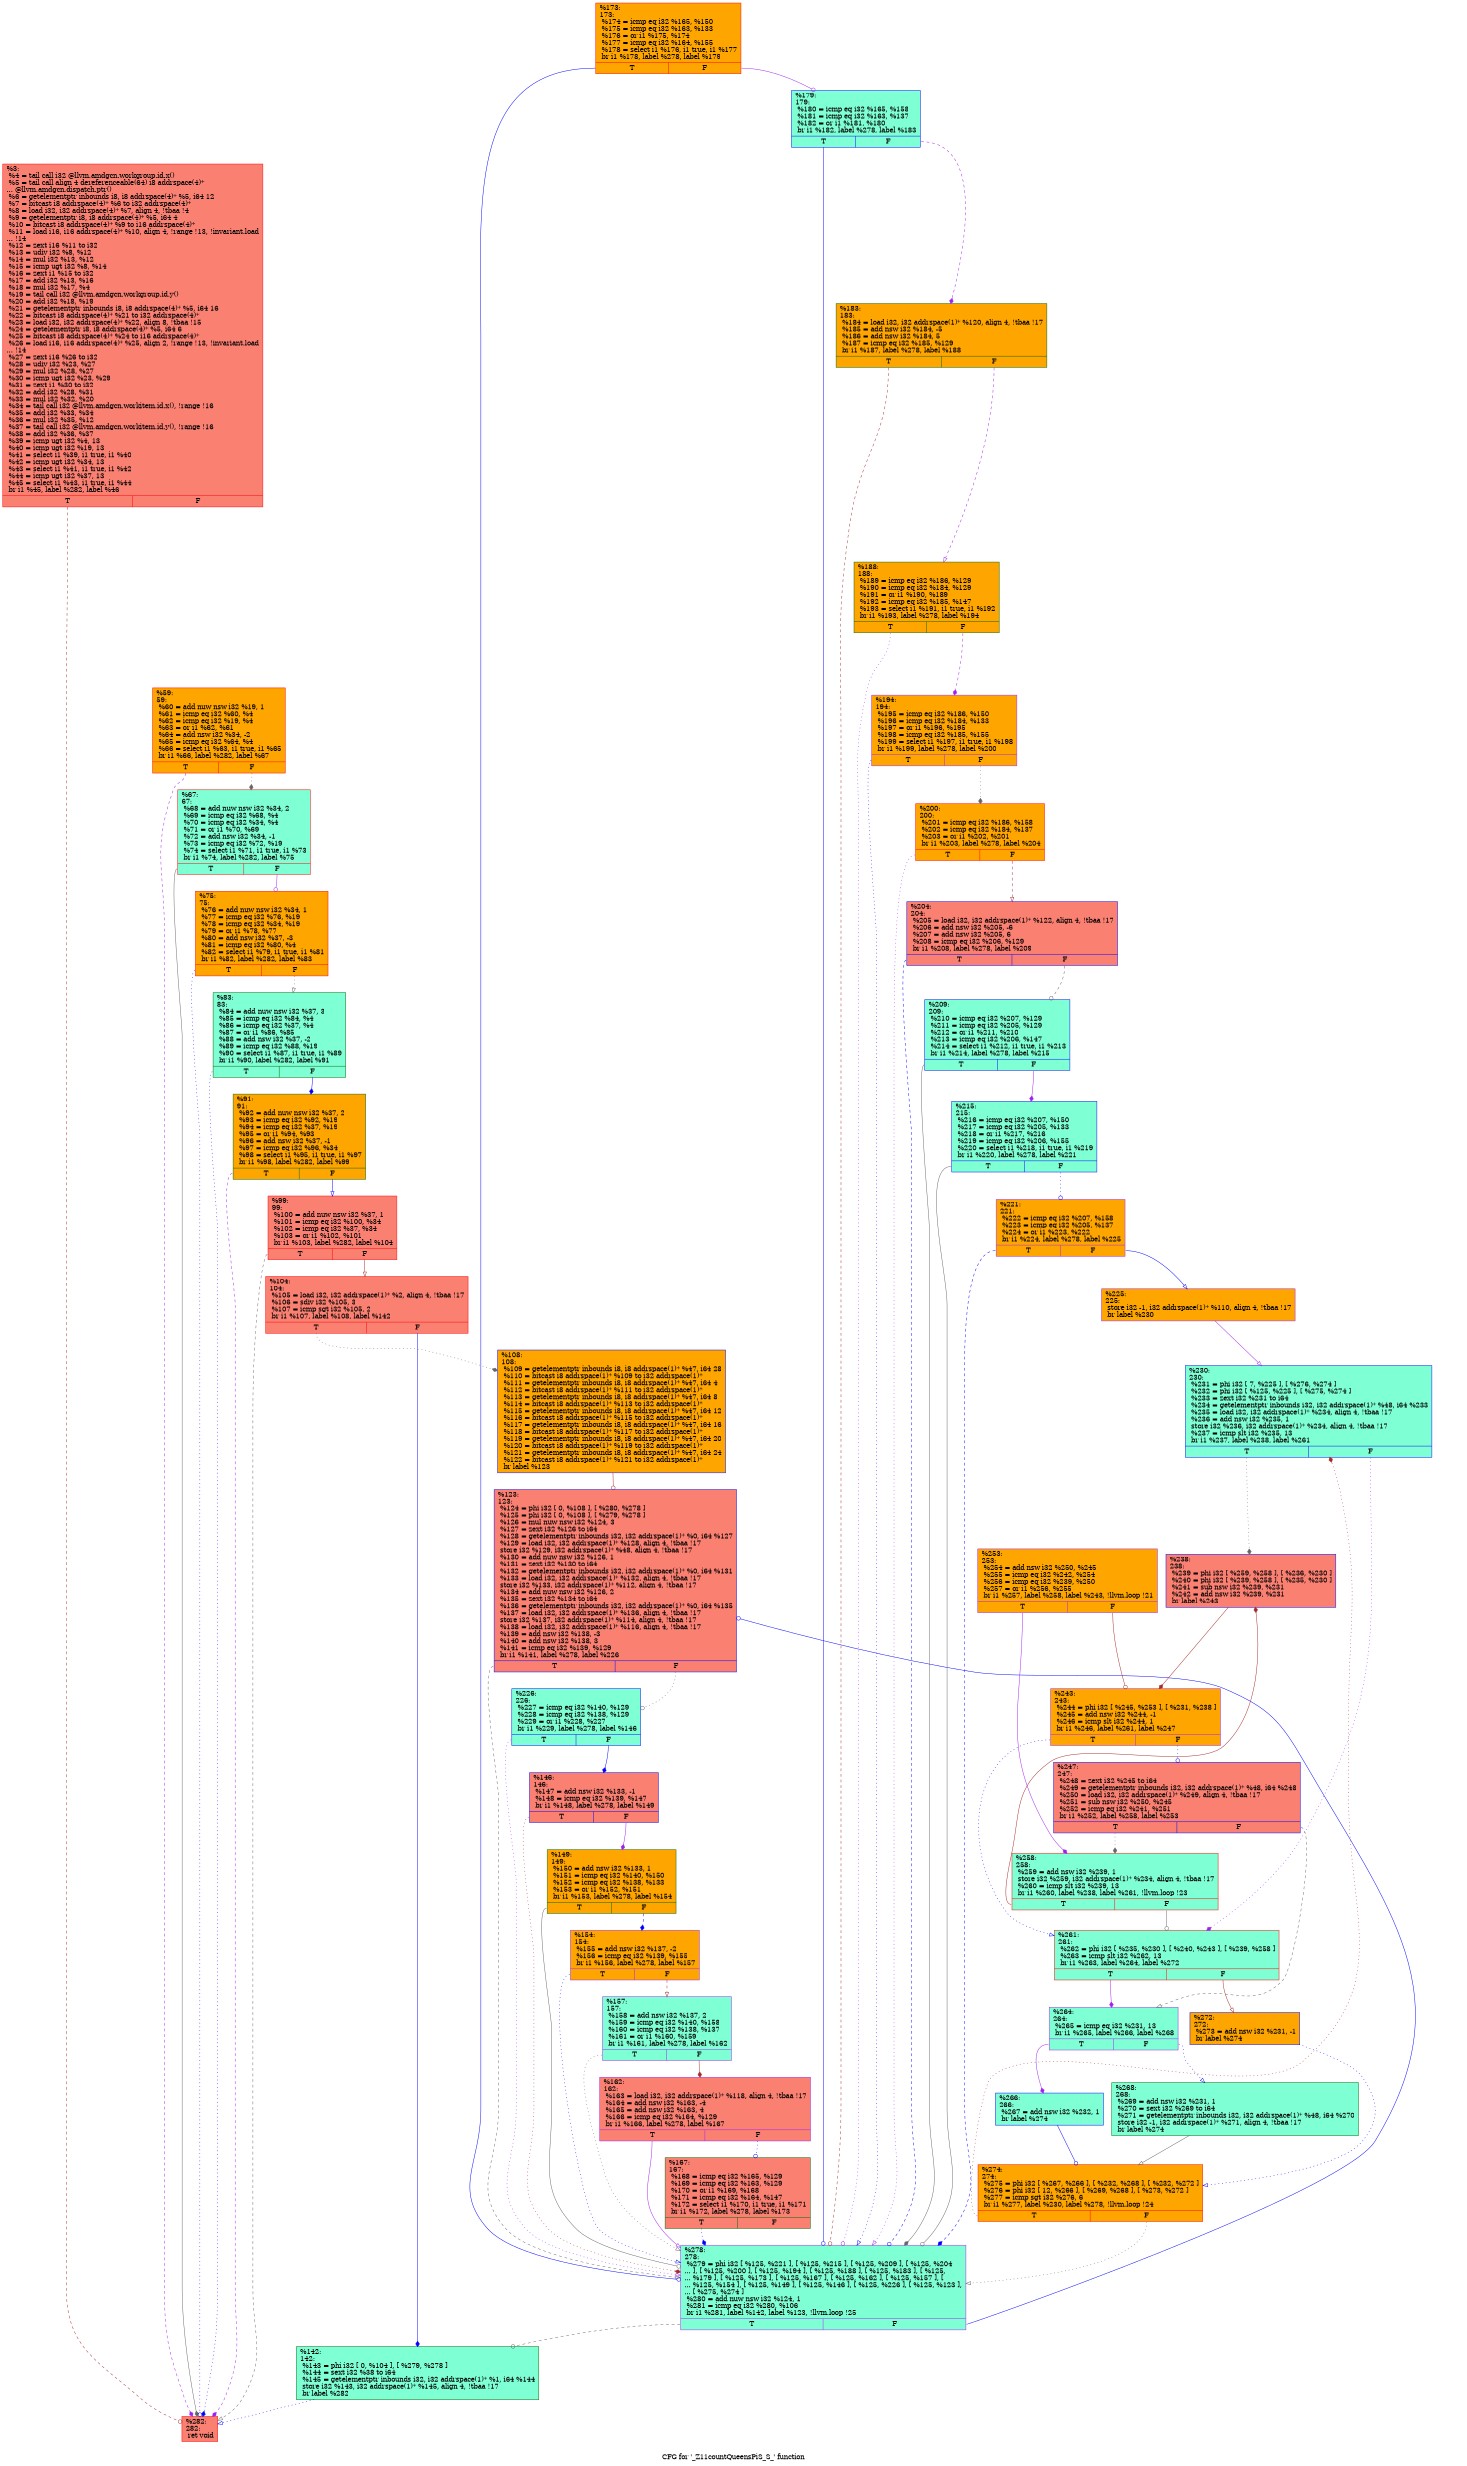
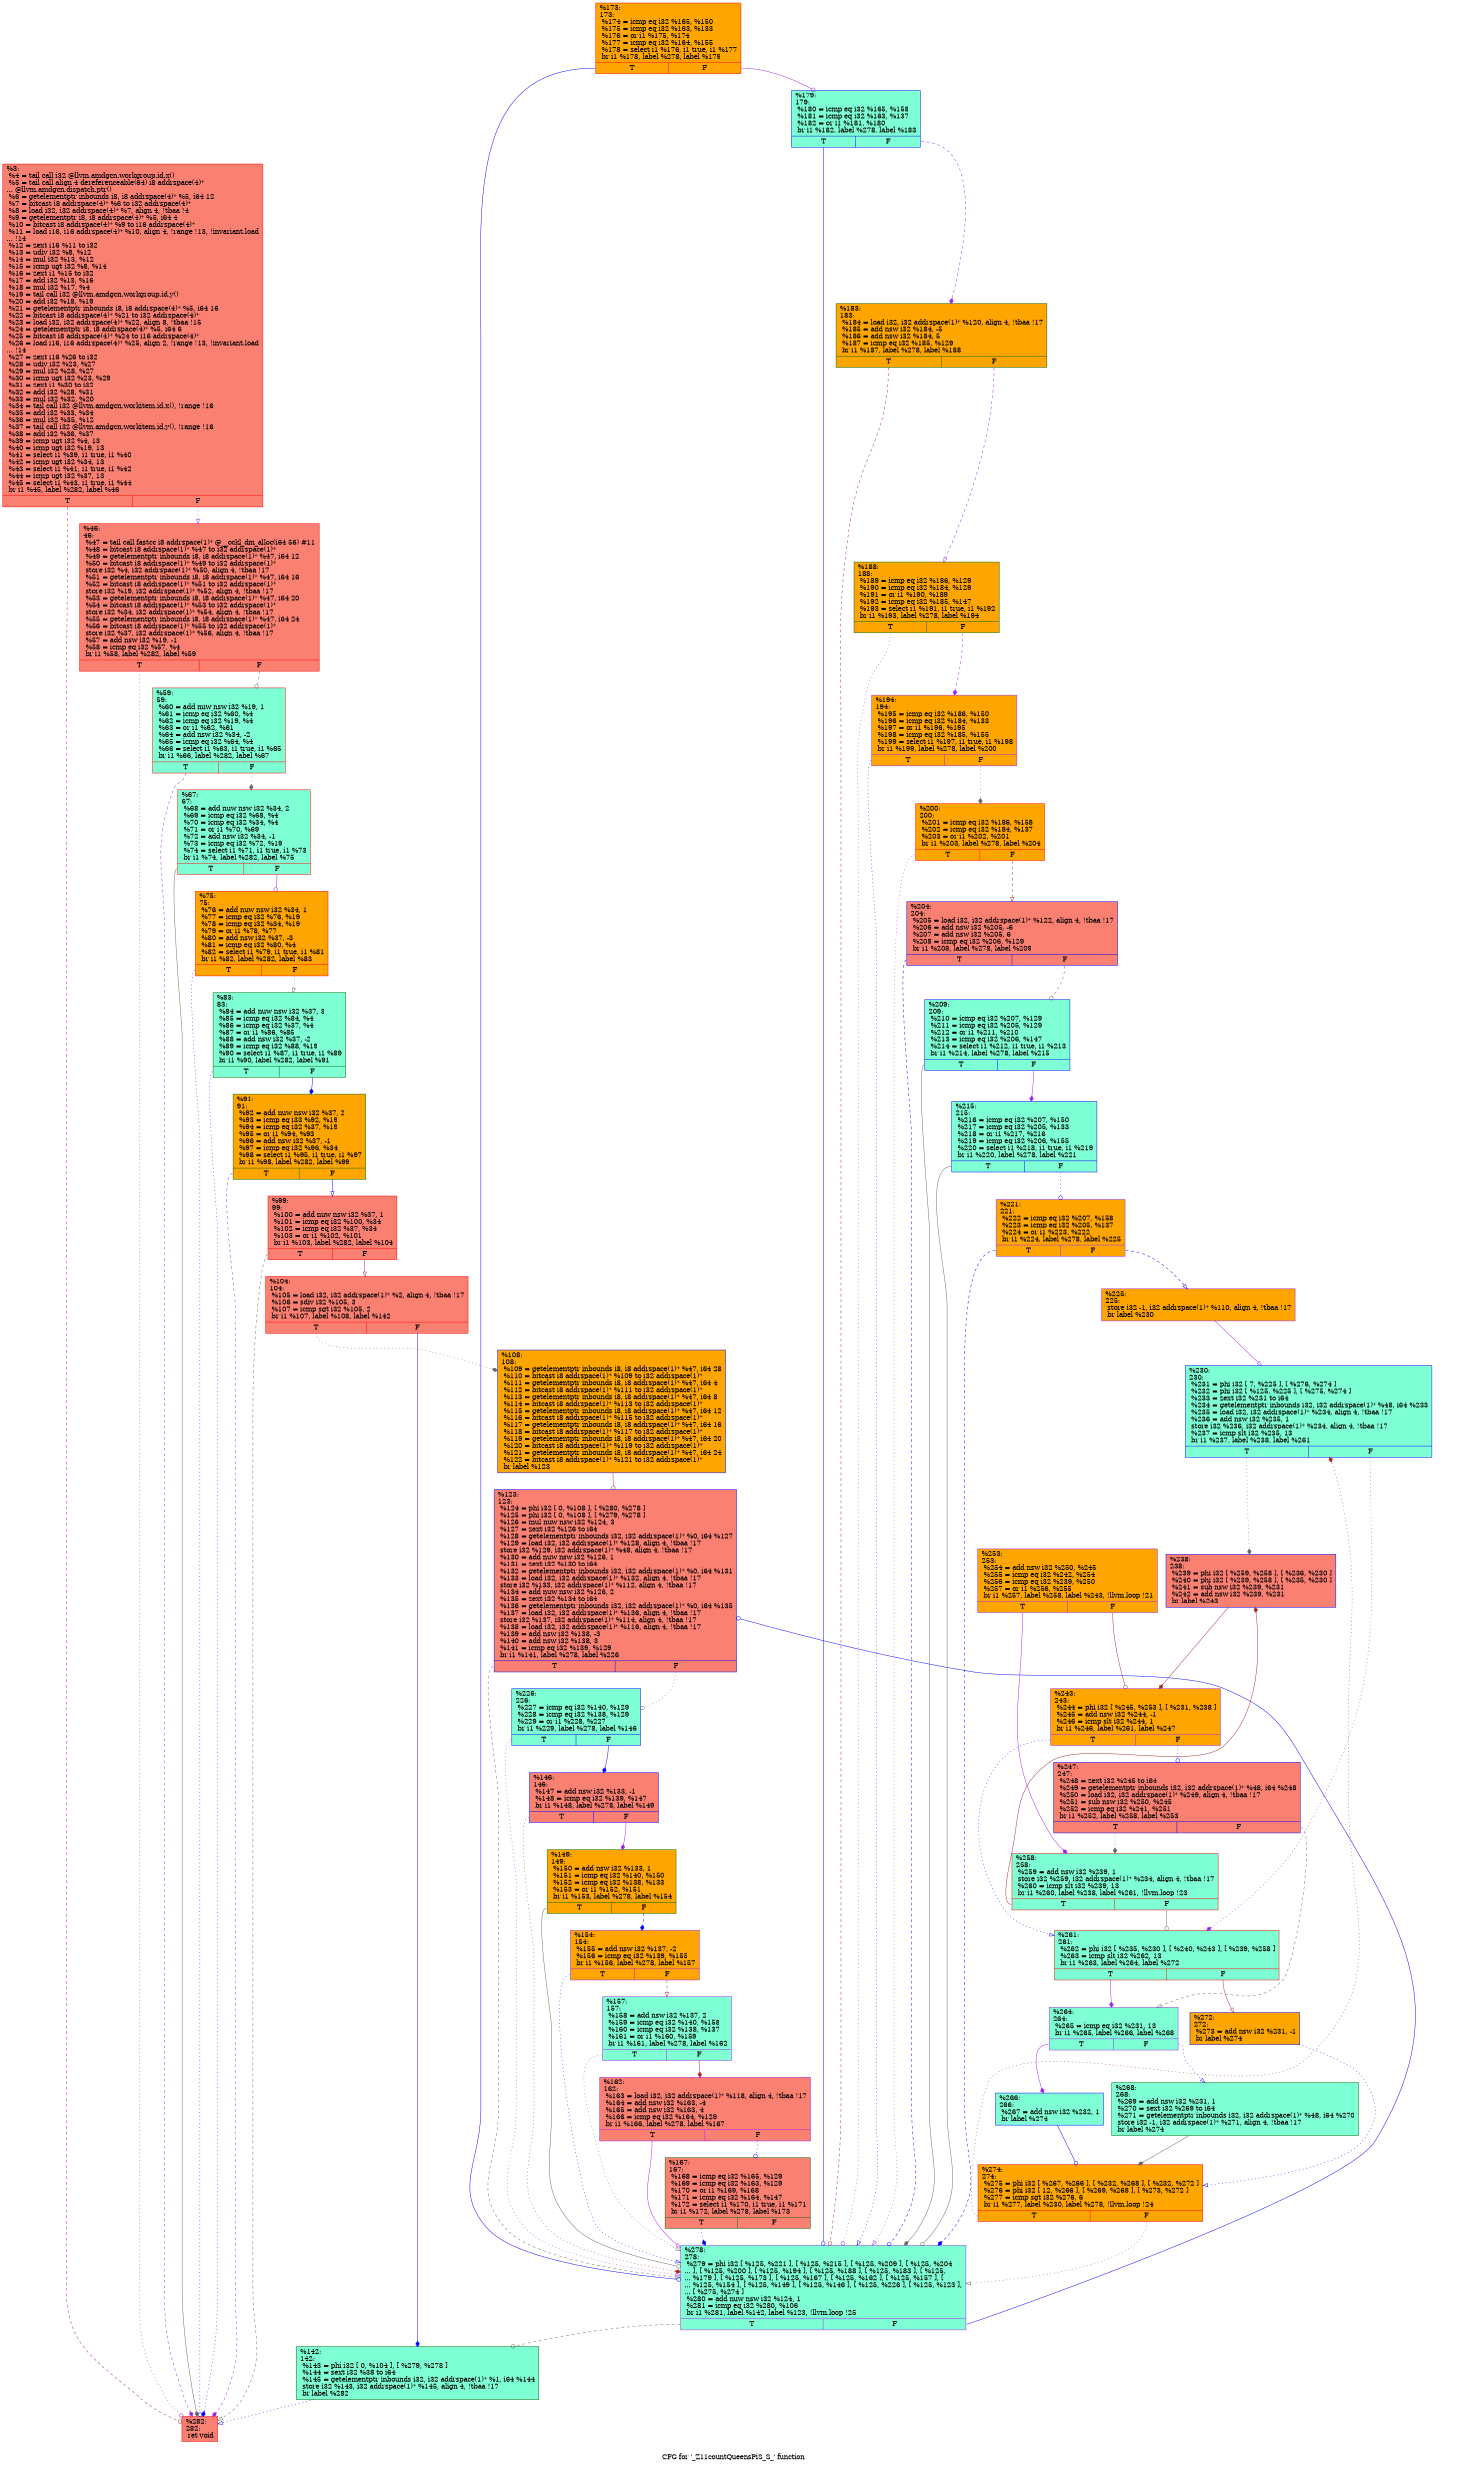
none -> (199, 597)
(219, 730) -> (219, 730)
(287, 1120) -> (287, 1120)
(1158, 1262) -> (1158, 1262)
(1166, 2149) -> (1166, 2149)
